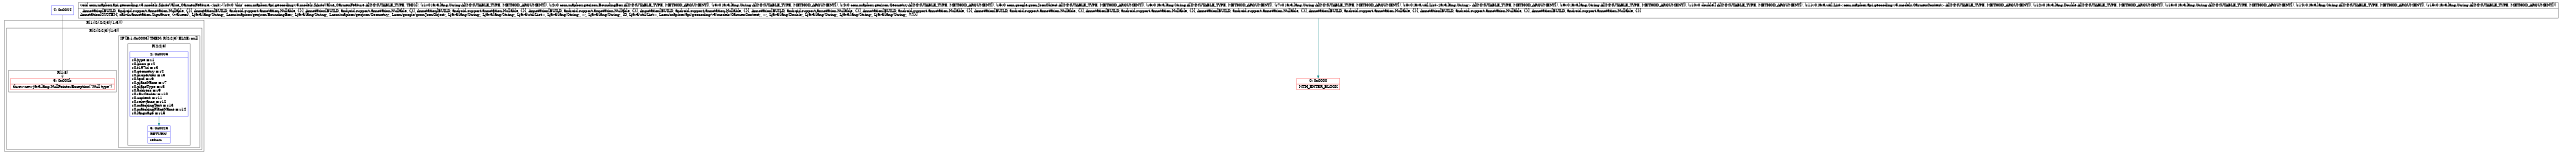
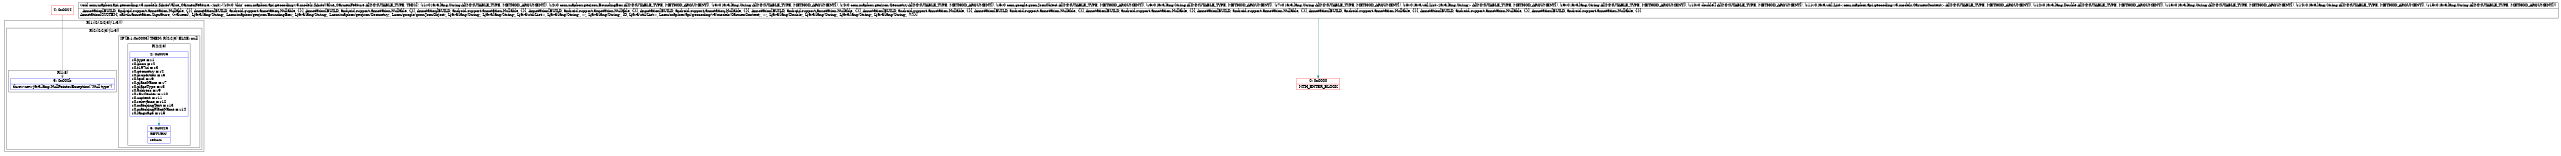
(62, 10) -> (62, 10)
(62, 84) -> (62, 84)
